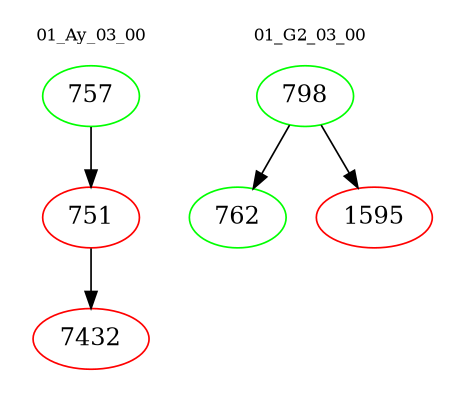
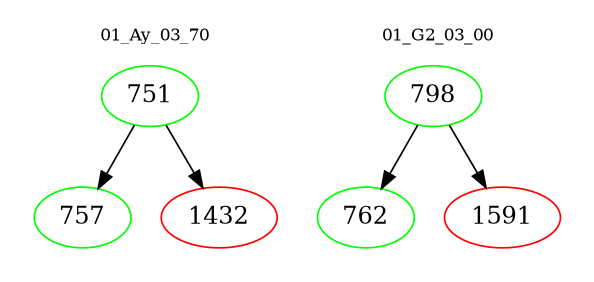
(91, 36) -> (155, 36)
(91, 149) -> (121, 150)
(91, 218) -> (150, 96)
(374, 218) -> (502, 218)
(91, 339) -> (219, 218)
